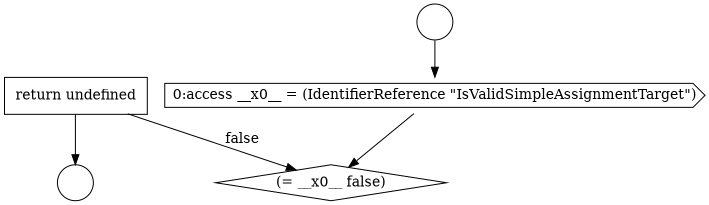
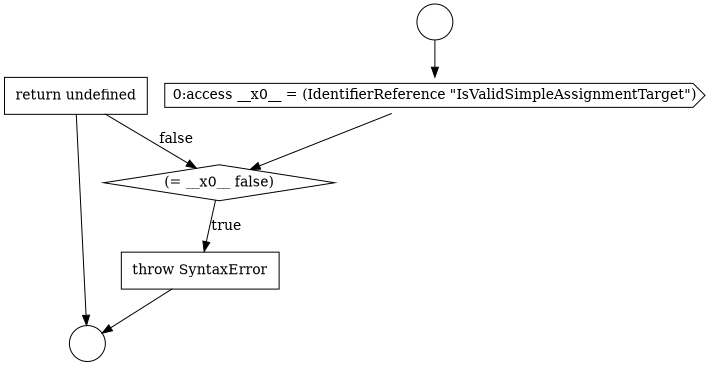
none -> (200, 270)
